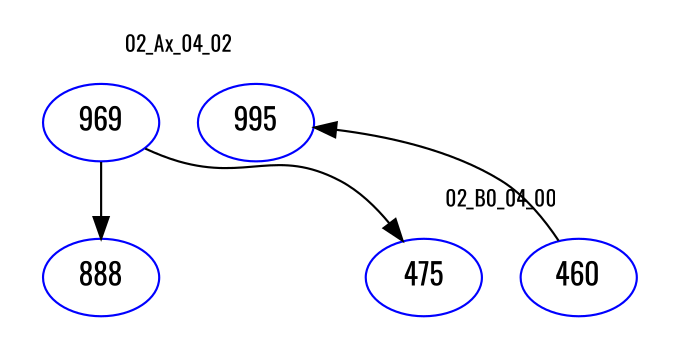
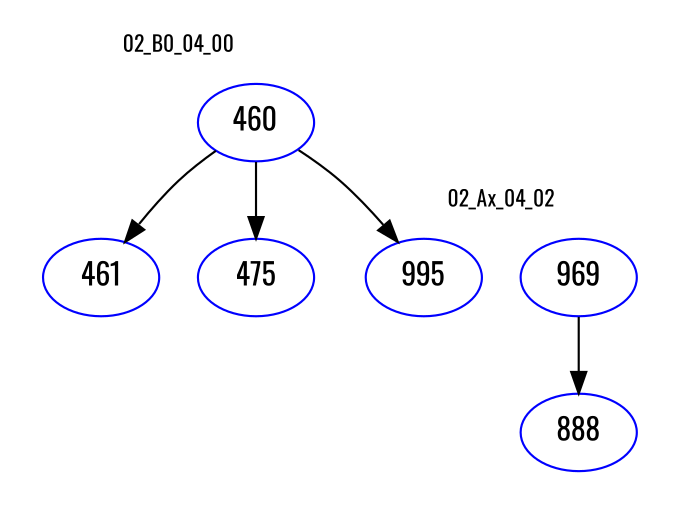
(275, 165) -> (256, 190)
none -> (101, 278)
